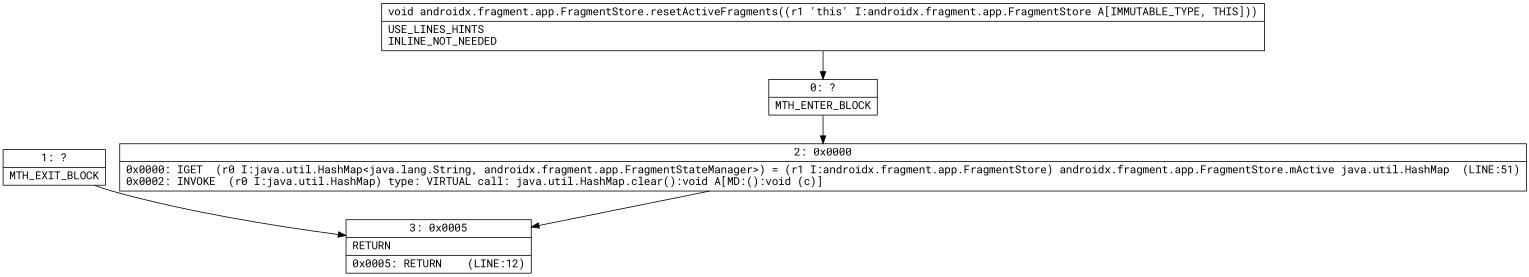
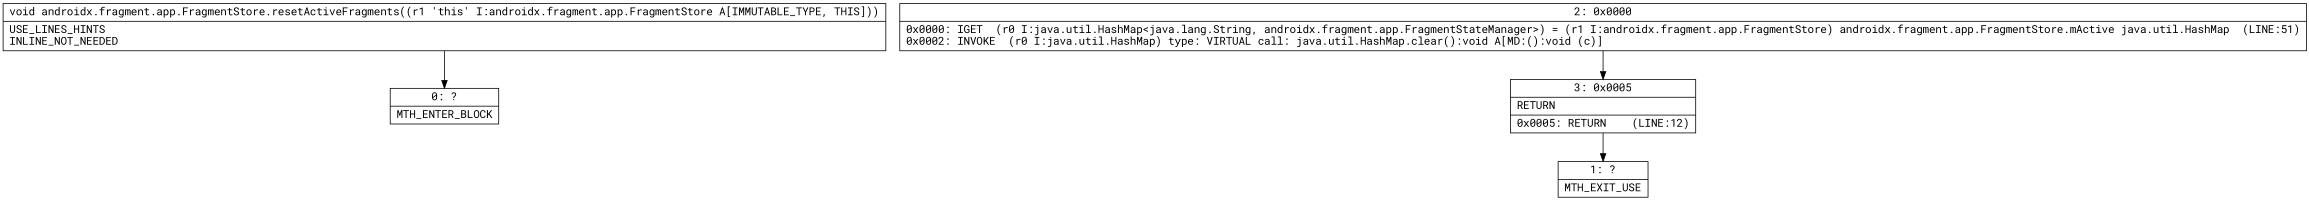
(823, 126) -> none
(54, 176) -> (1603, 188)
(215, 215) -> (1603, 143)
